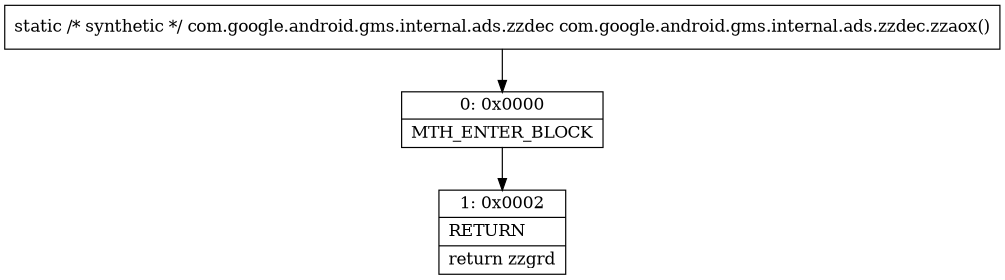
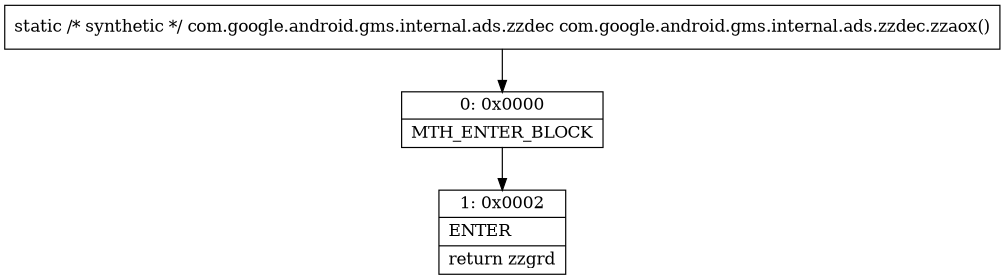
(487, 231) -> (480, 231)
